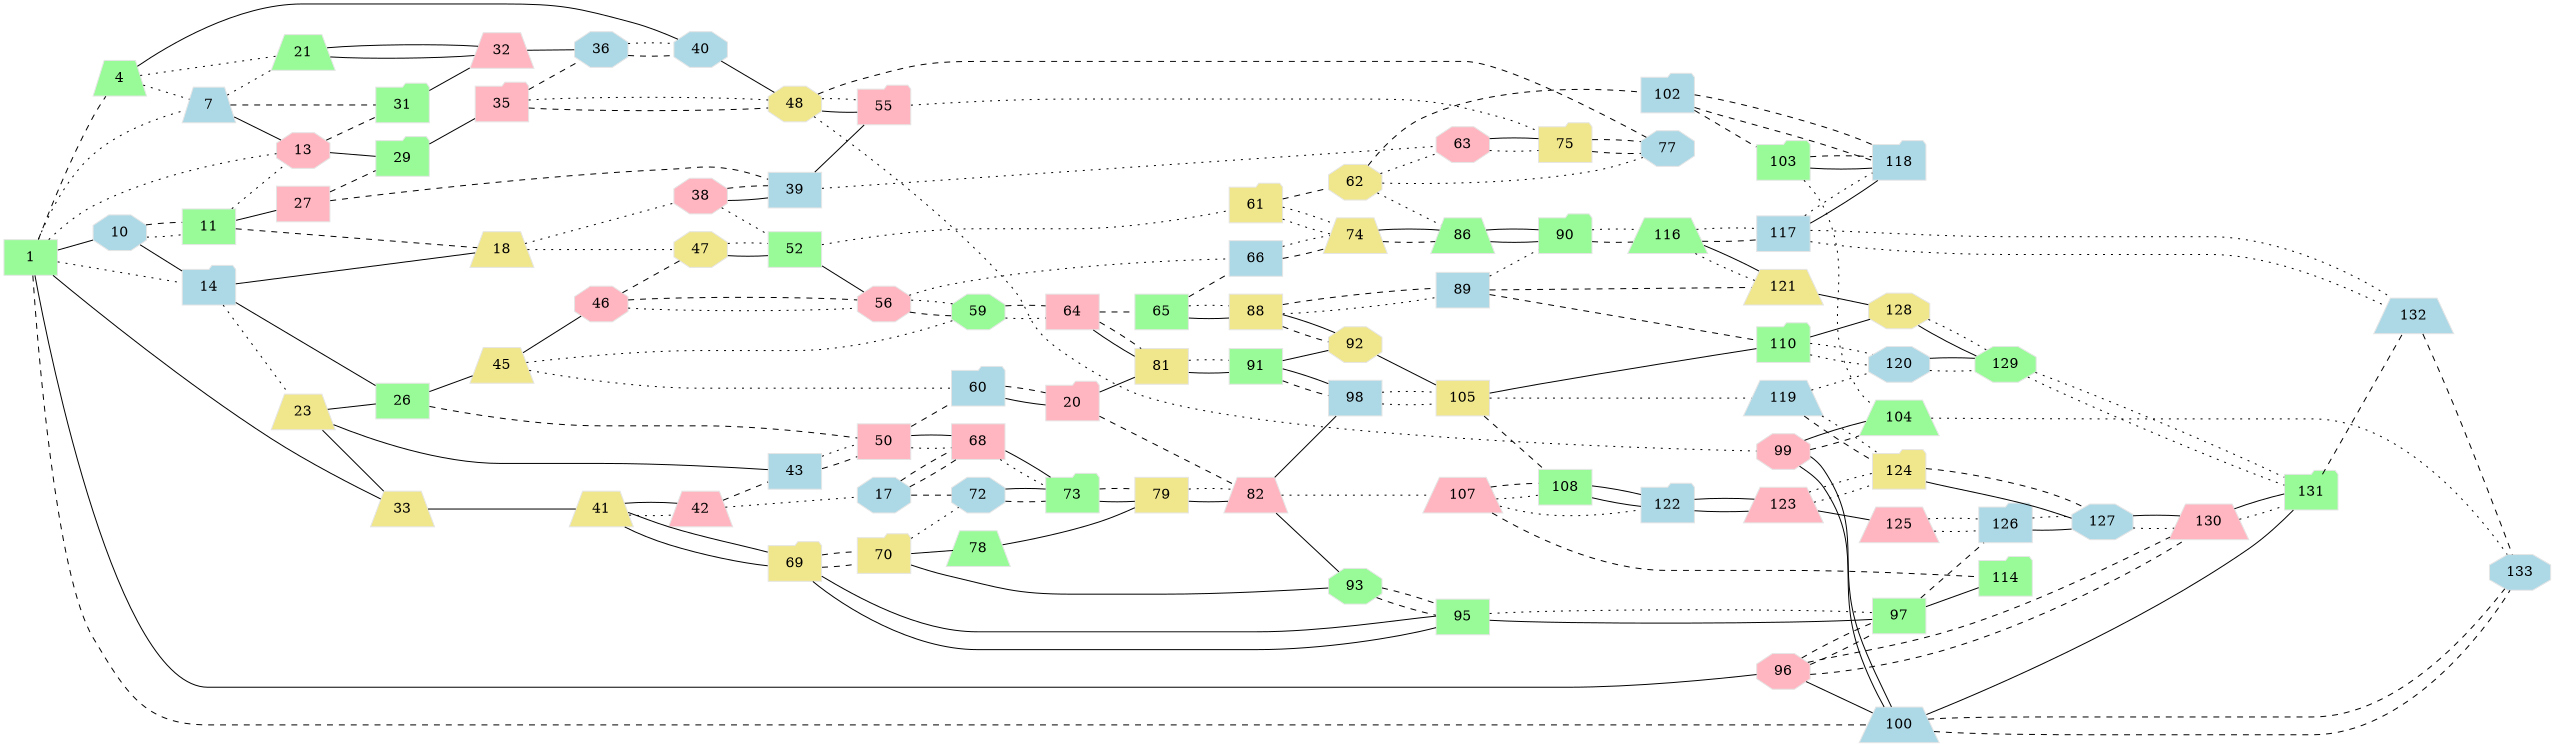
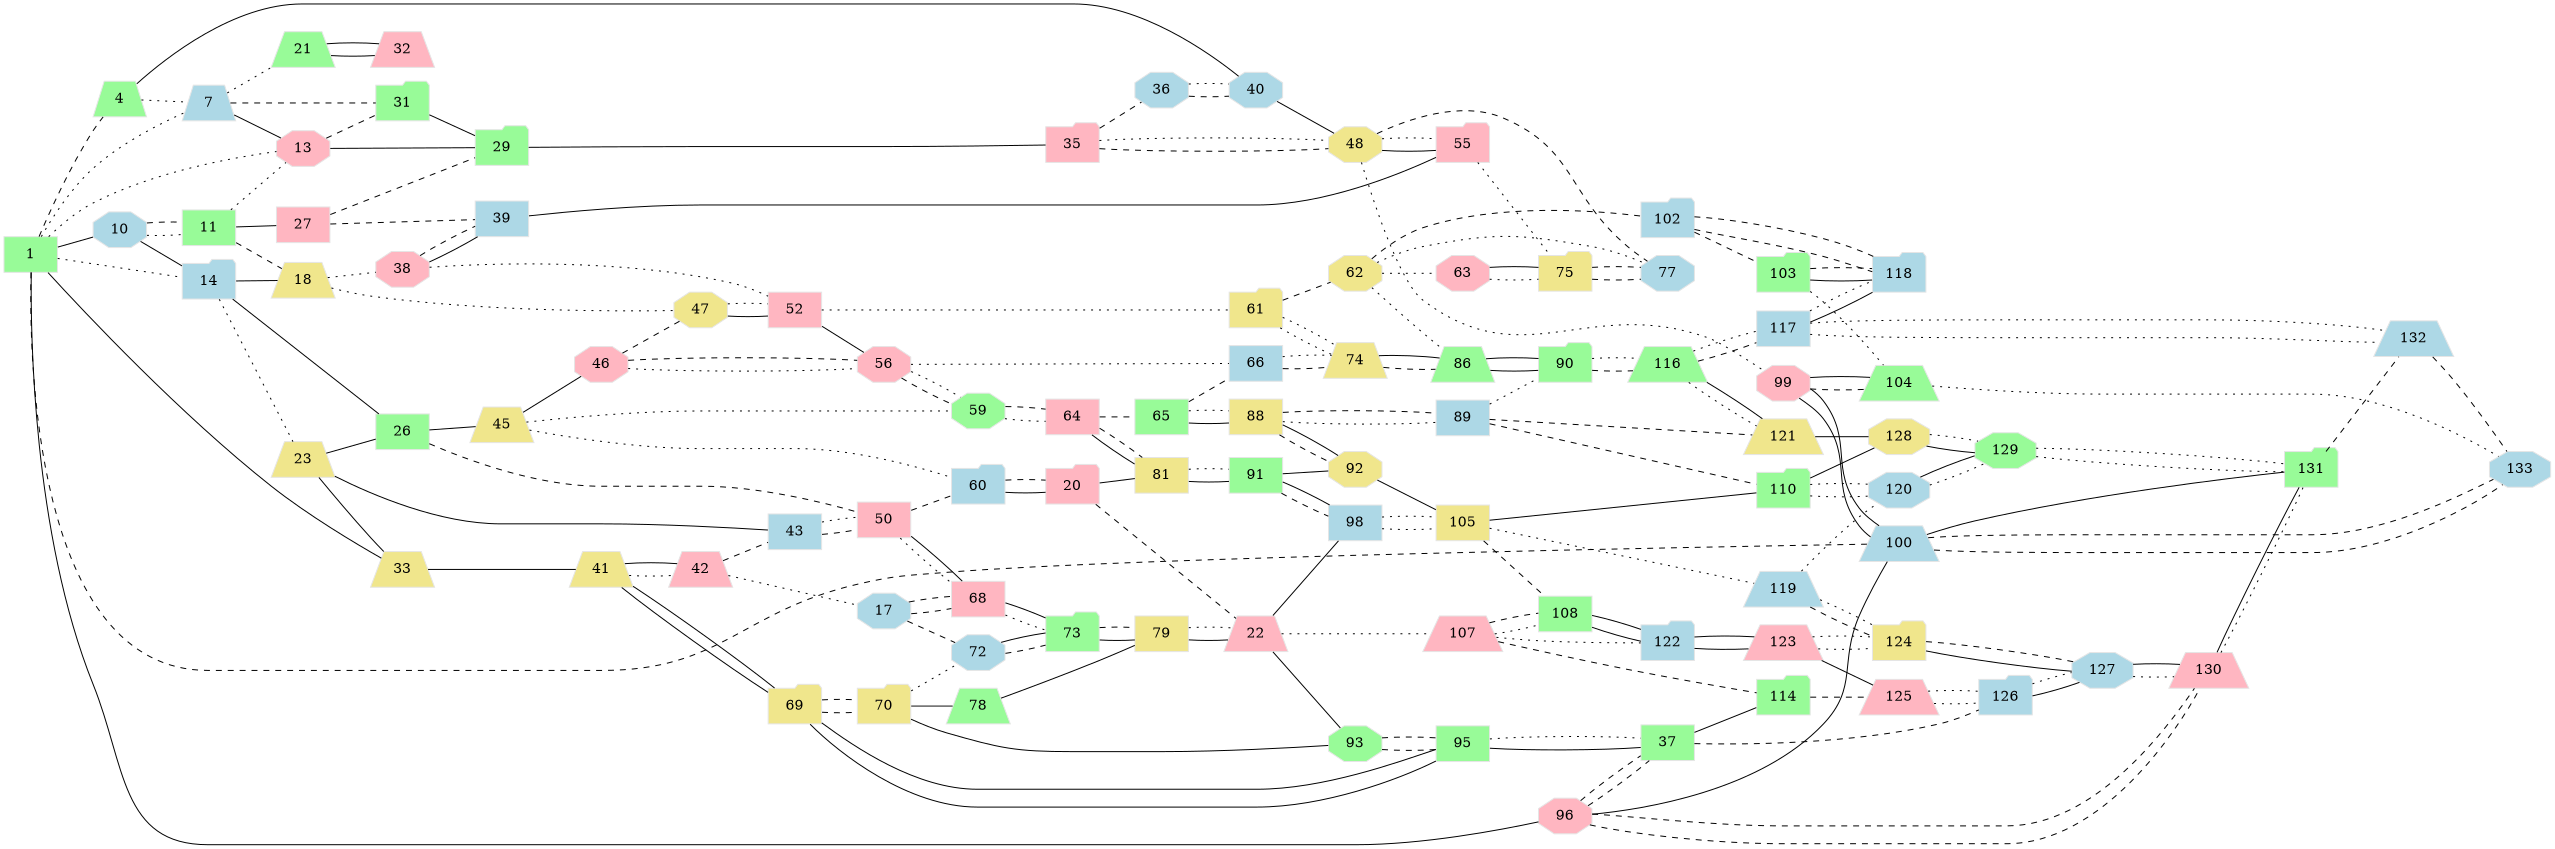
(551, 50) -> none
(208, 66) -> none
(450, 79) -> (452, 125)
(1129, 167) -> none
(795, 250) -> (795, 310)
(1256, 495) -> (1256, 634)
(1899, 616) -> (1668, 743)
none -> (1834, 697)
